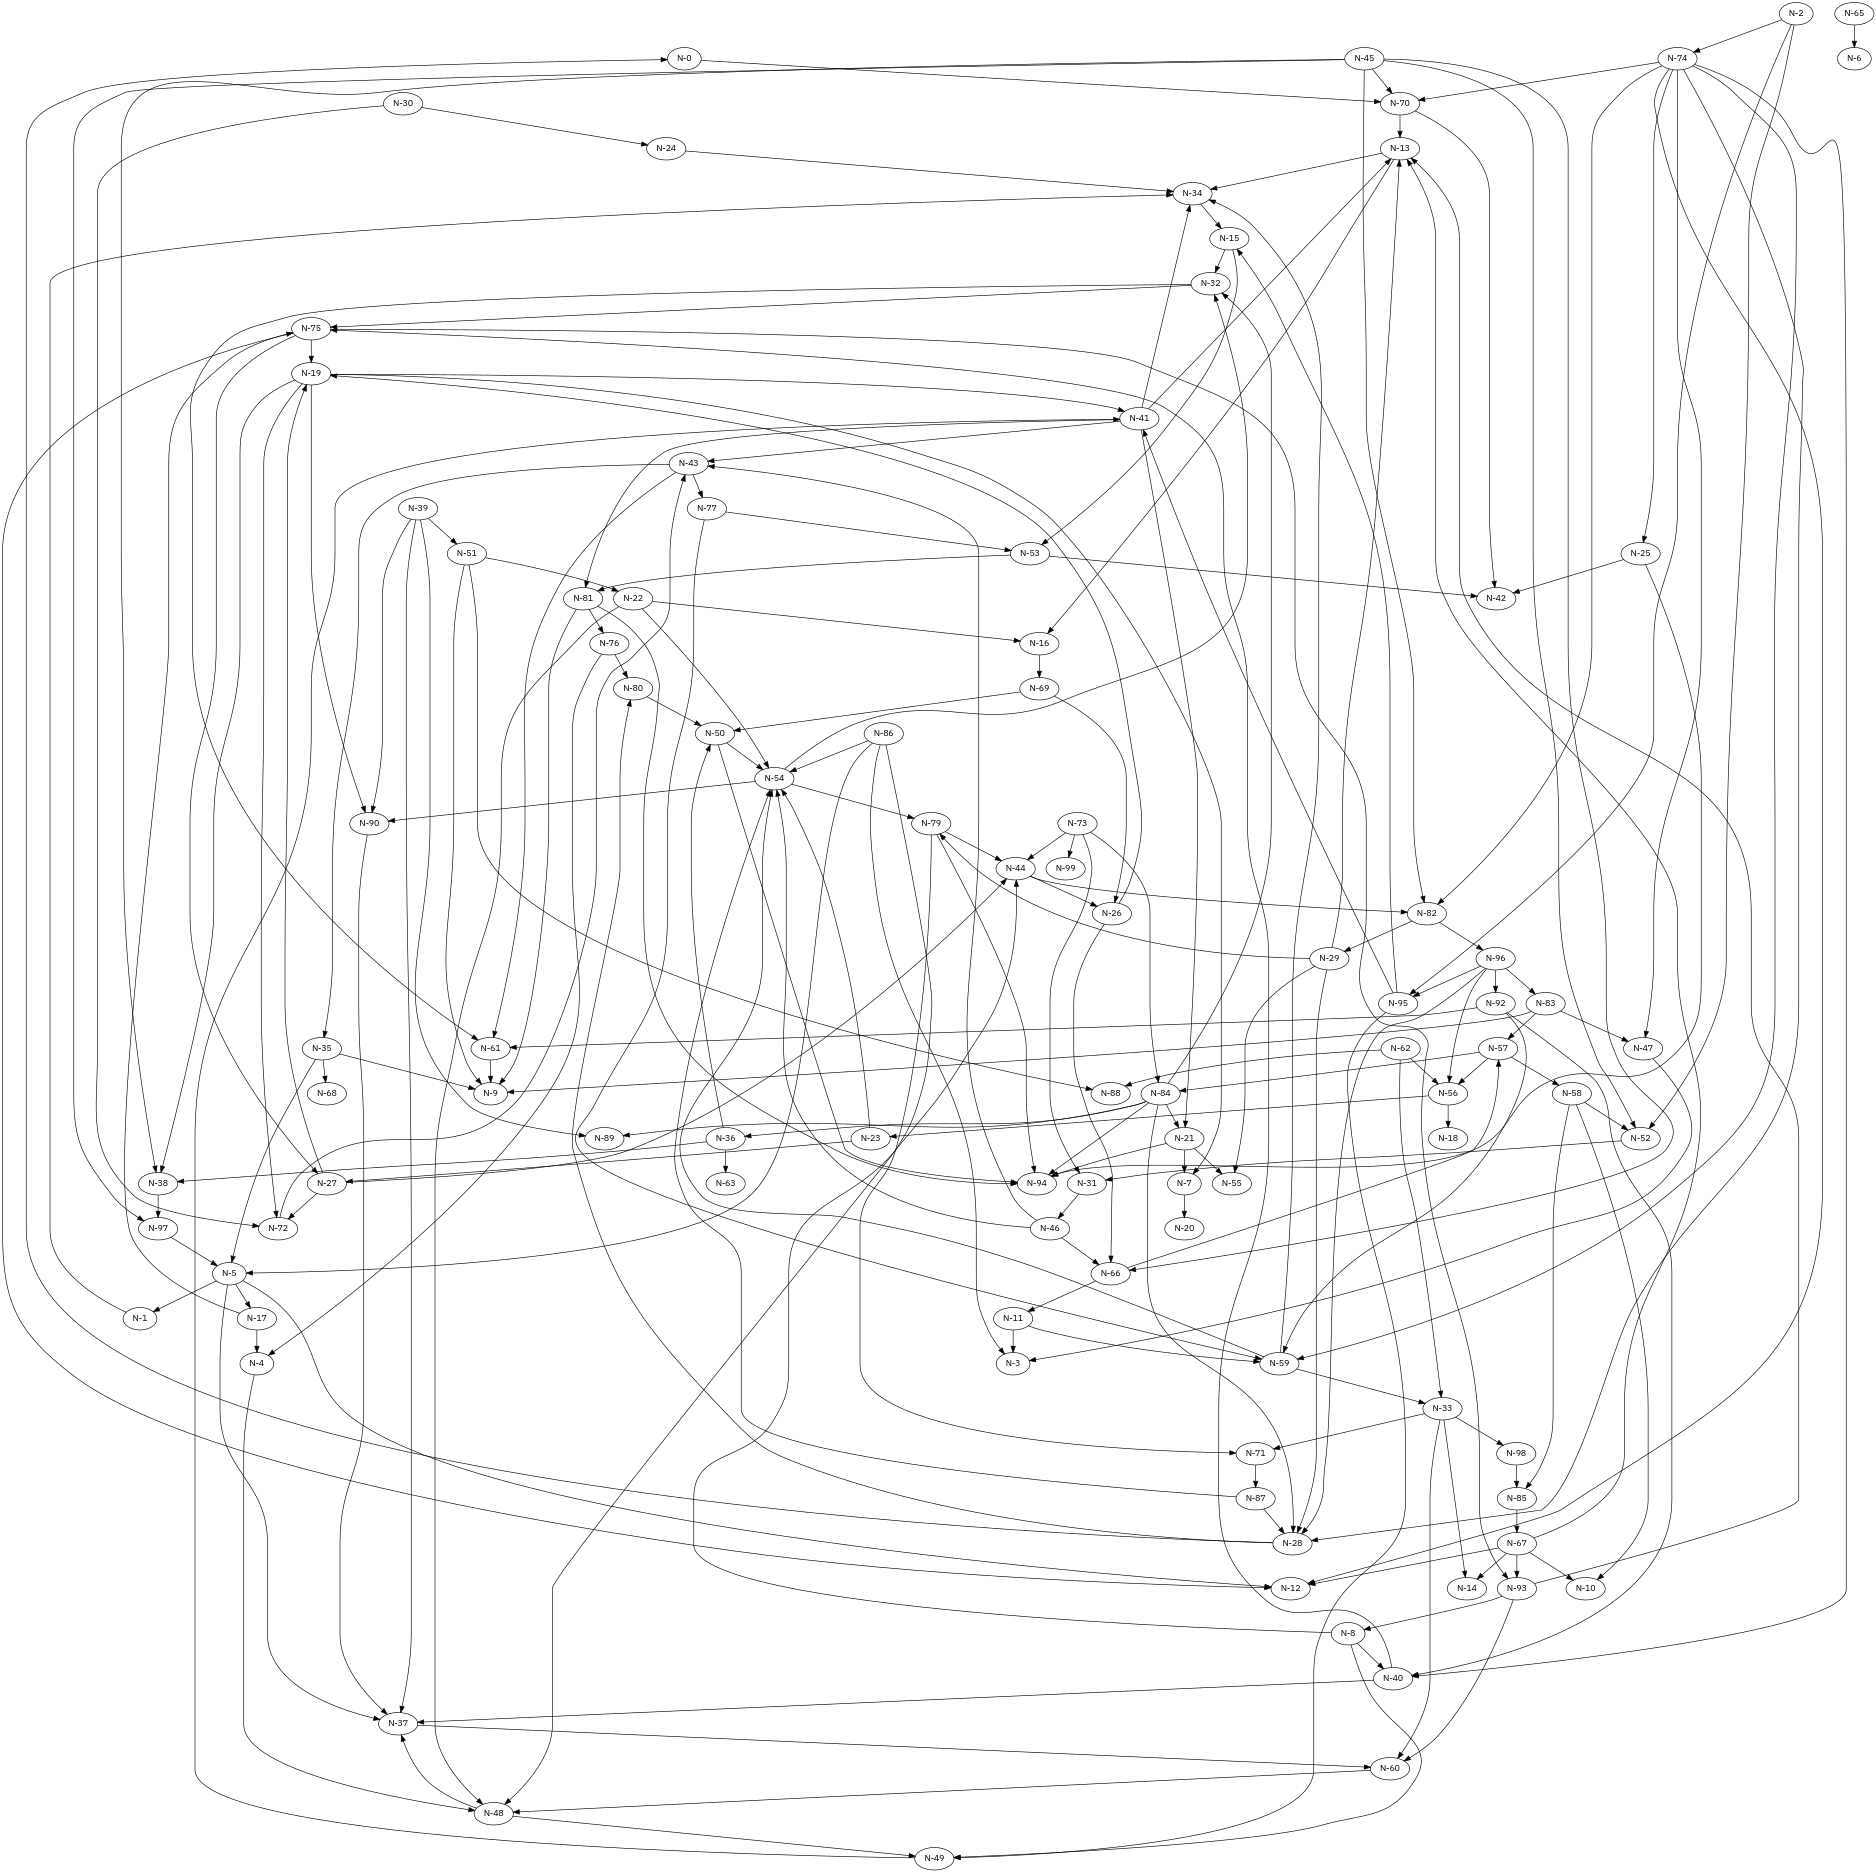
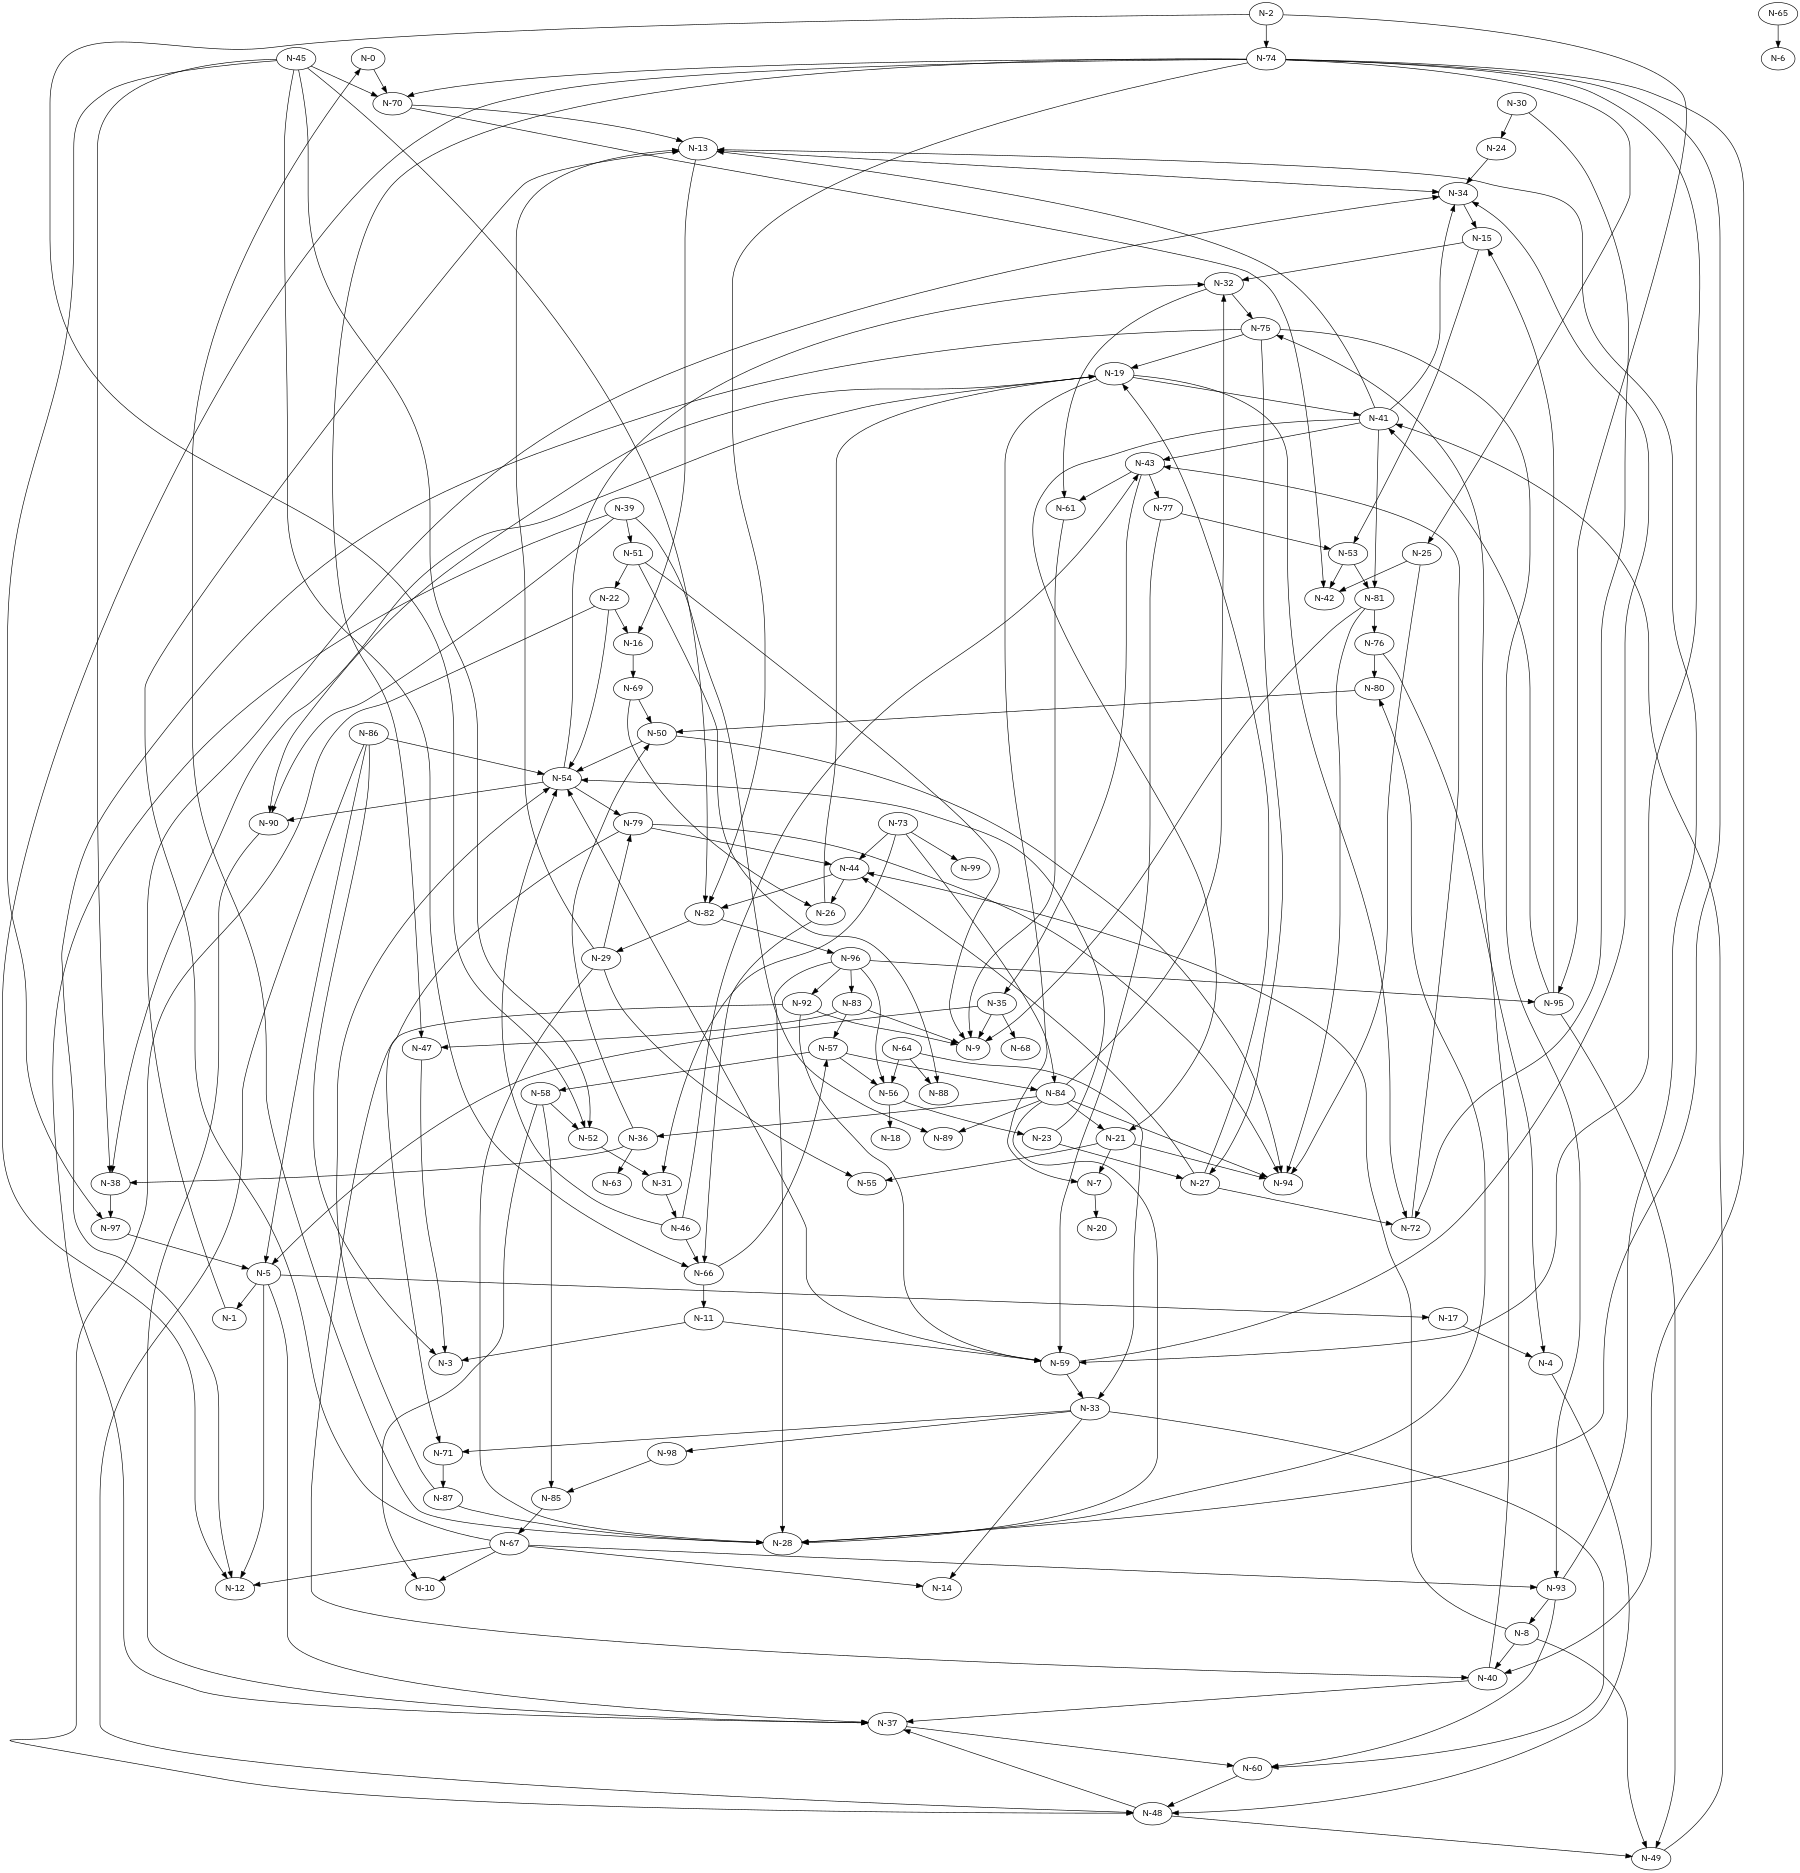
(152, 824) -> none
(997, 1031) -> (883, 1029)
(1401, 1049) -> (902, 1049)
